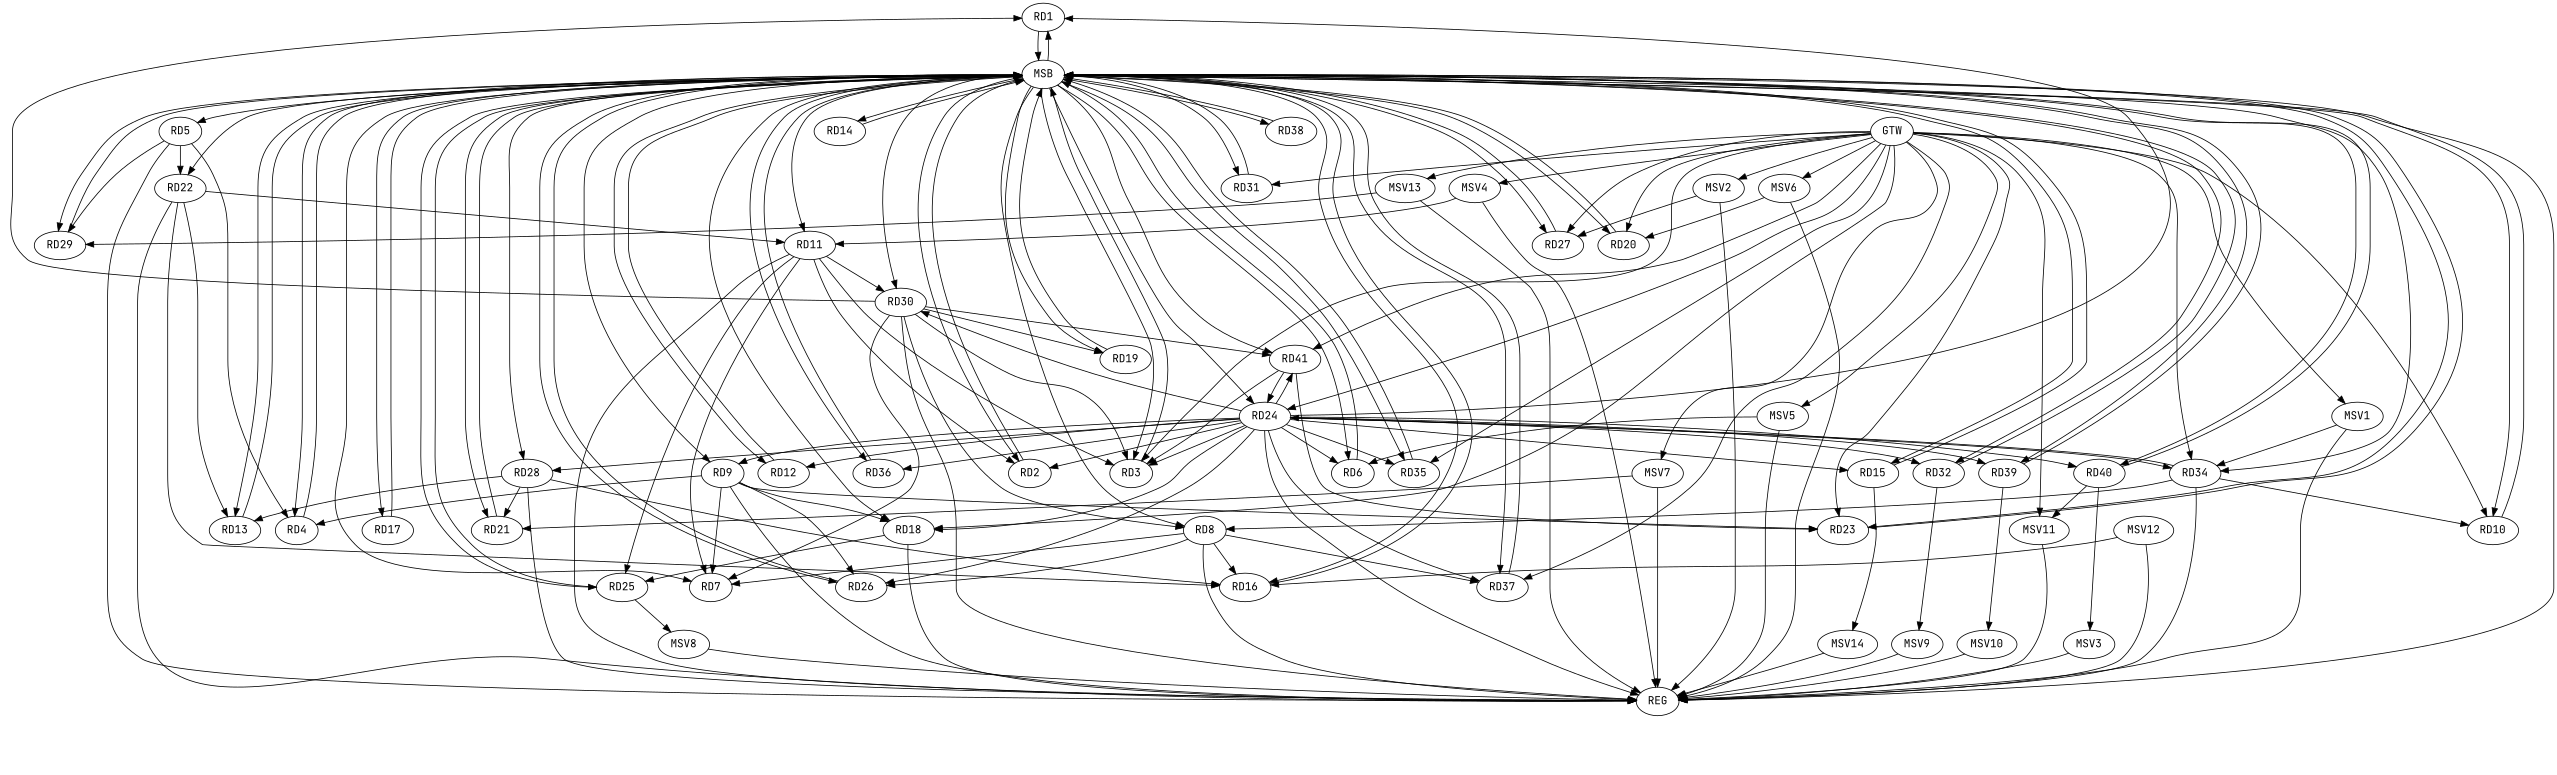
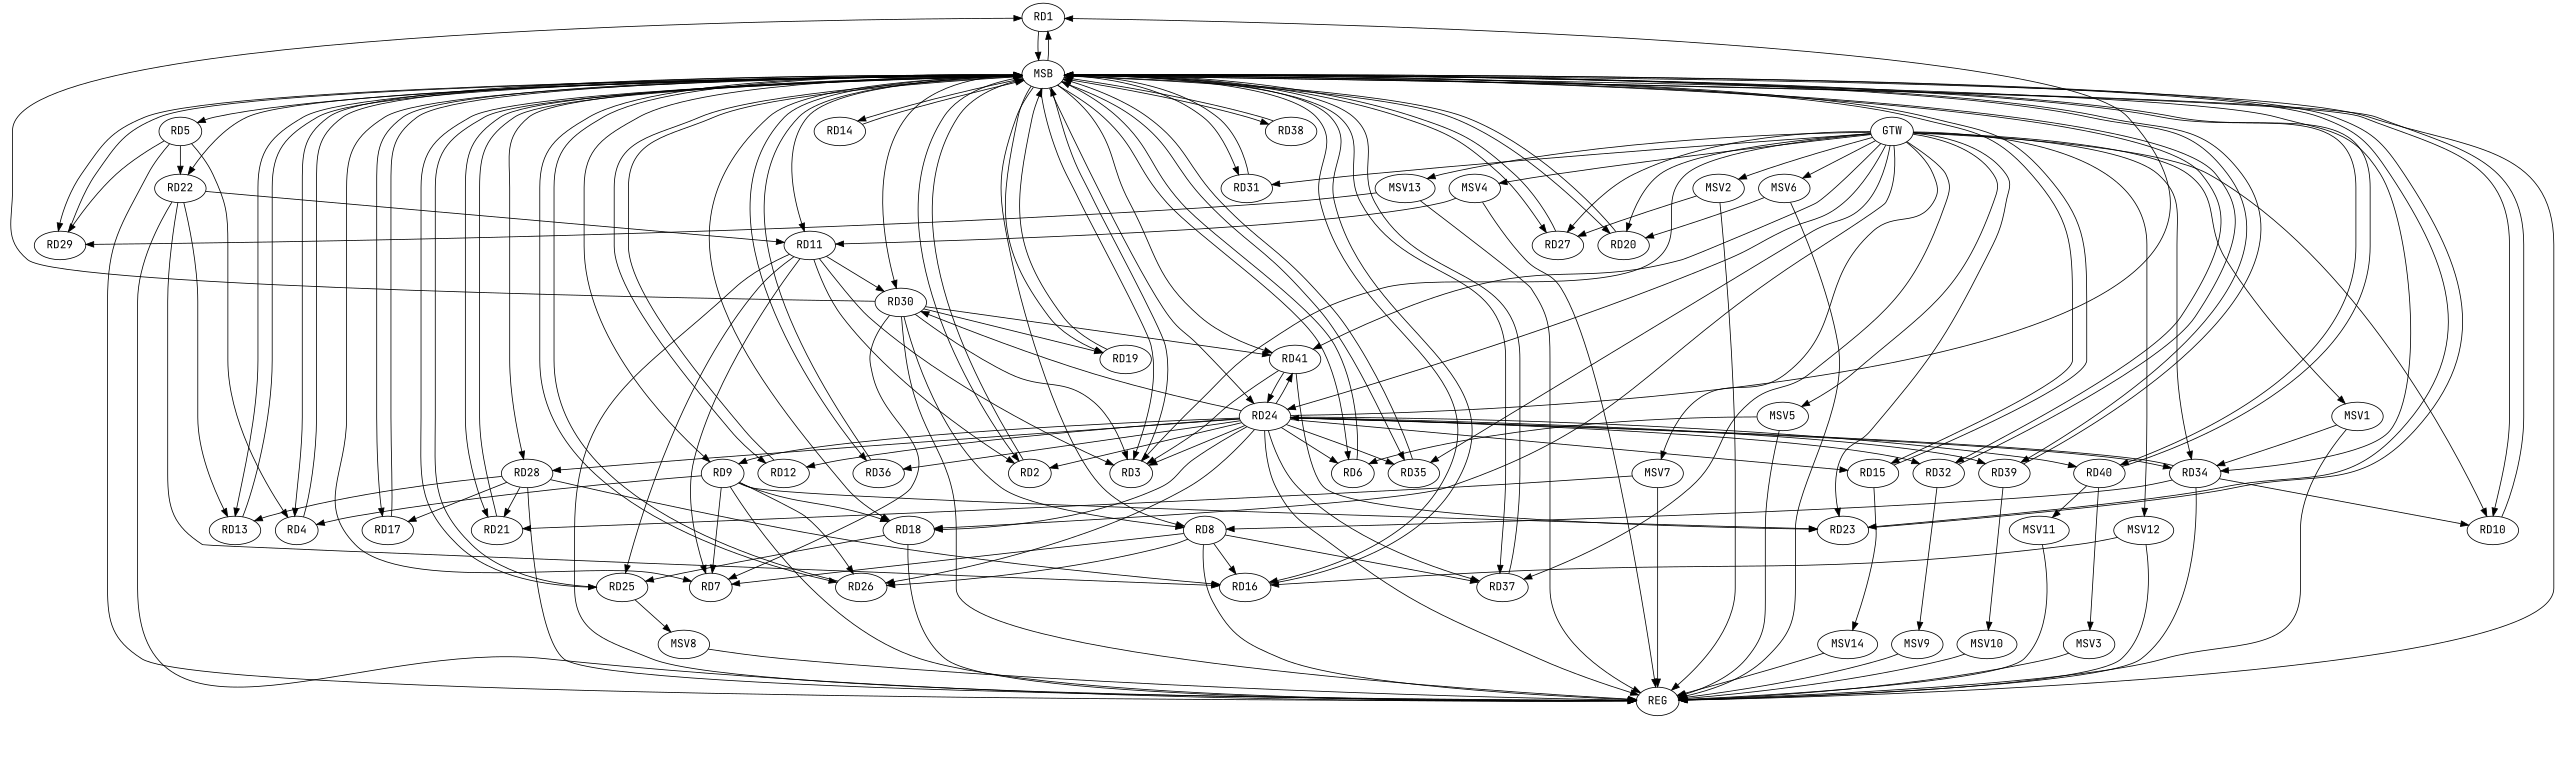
(2043, 280) -> (2145, 235)
none -> (484, 491)
